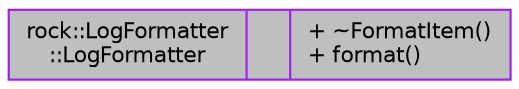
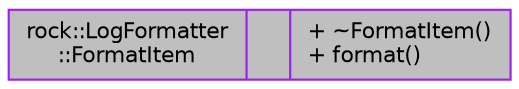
(128, 56) -> (128, 56)
